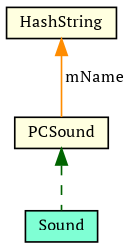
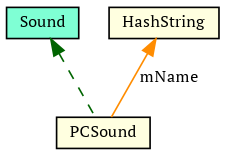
(62, 188) -> (77, 85)
